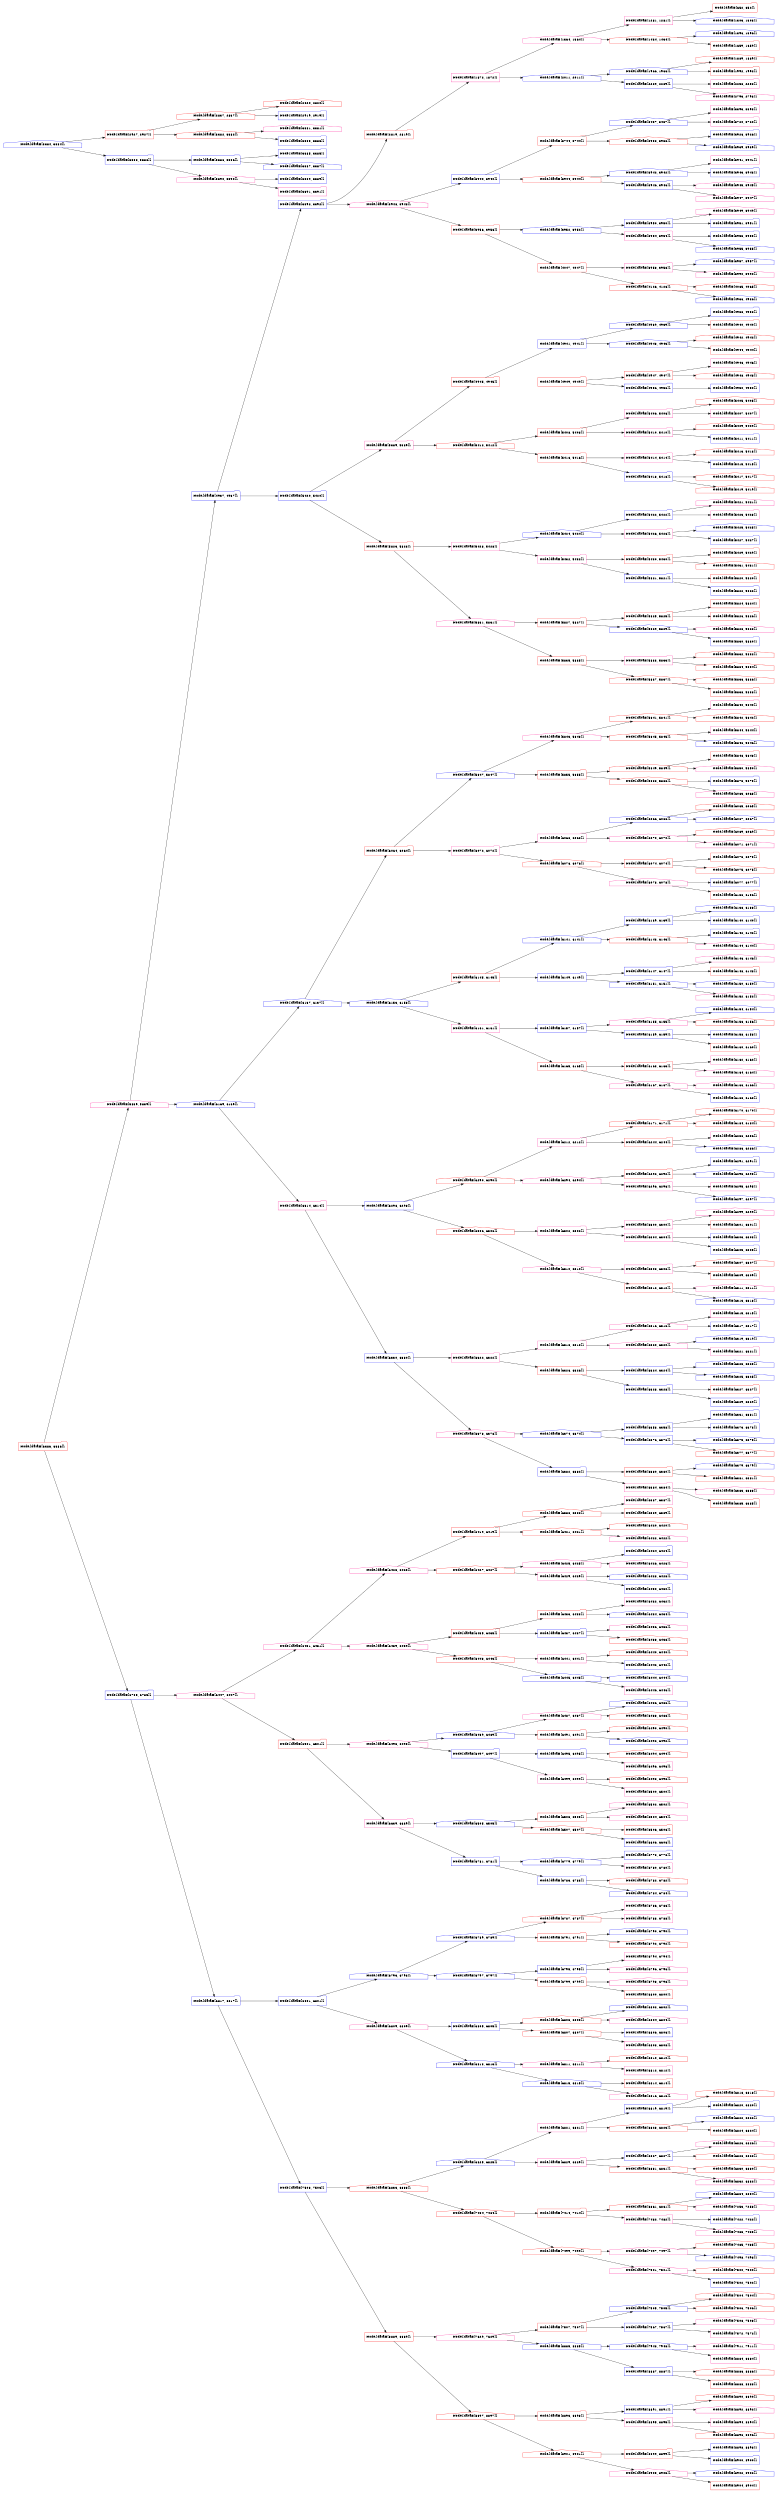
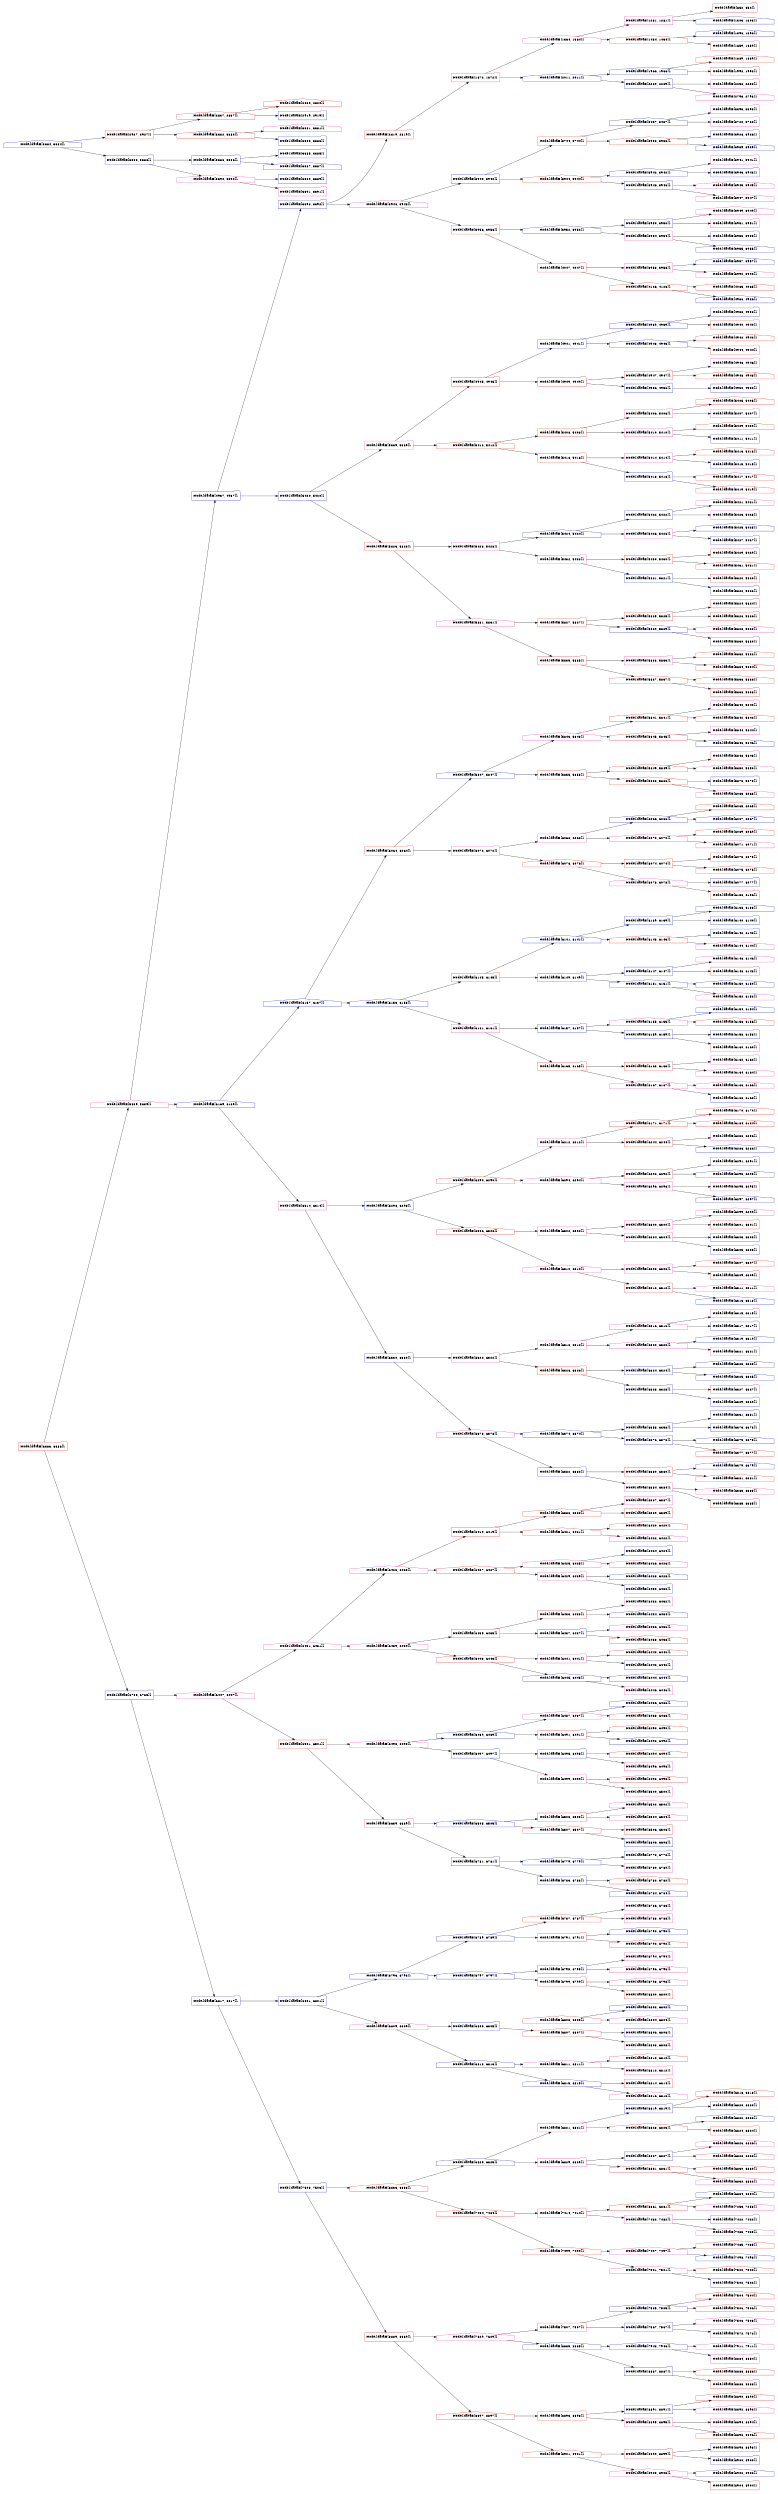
(735, 223) -> (735, 223)
none -> (517, 382)
(510, 2024) -> none
